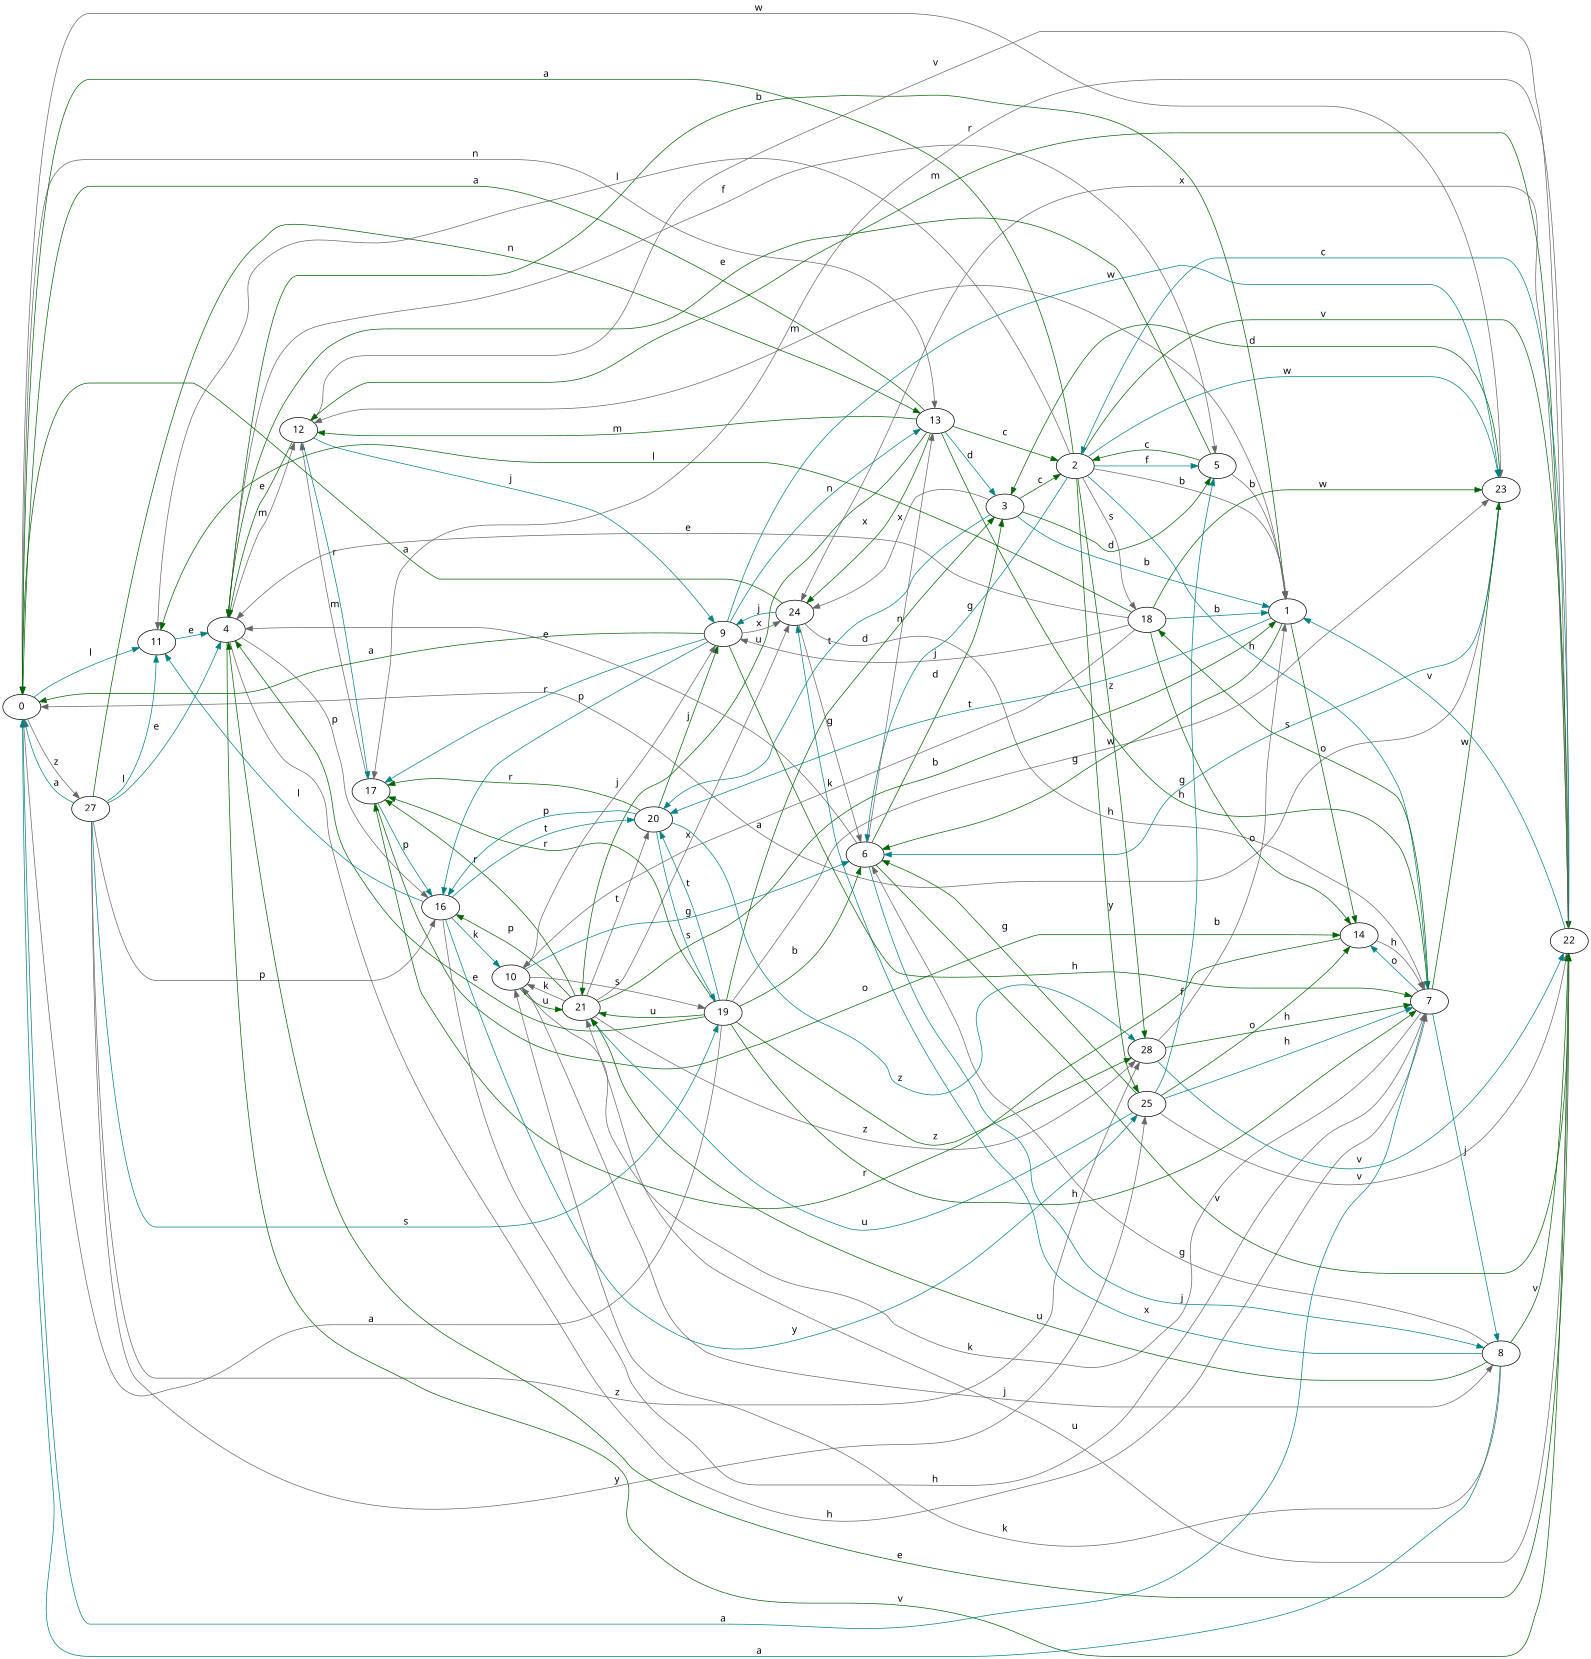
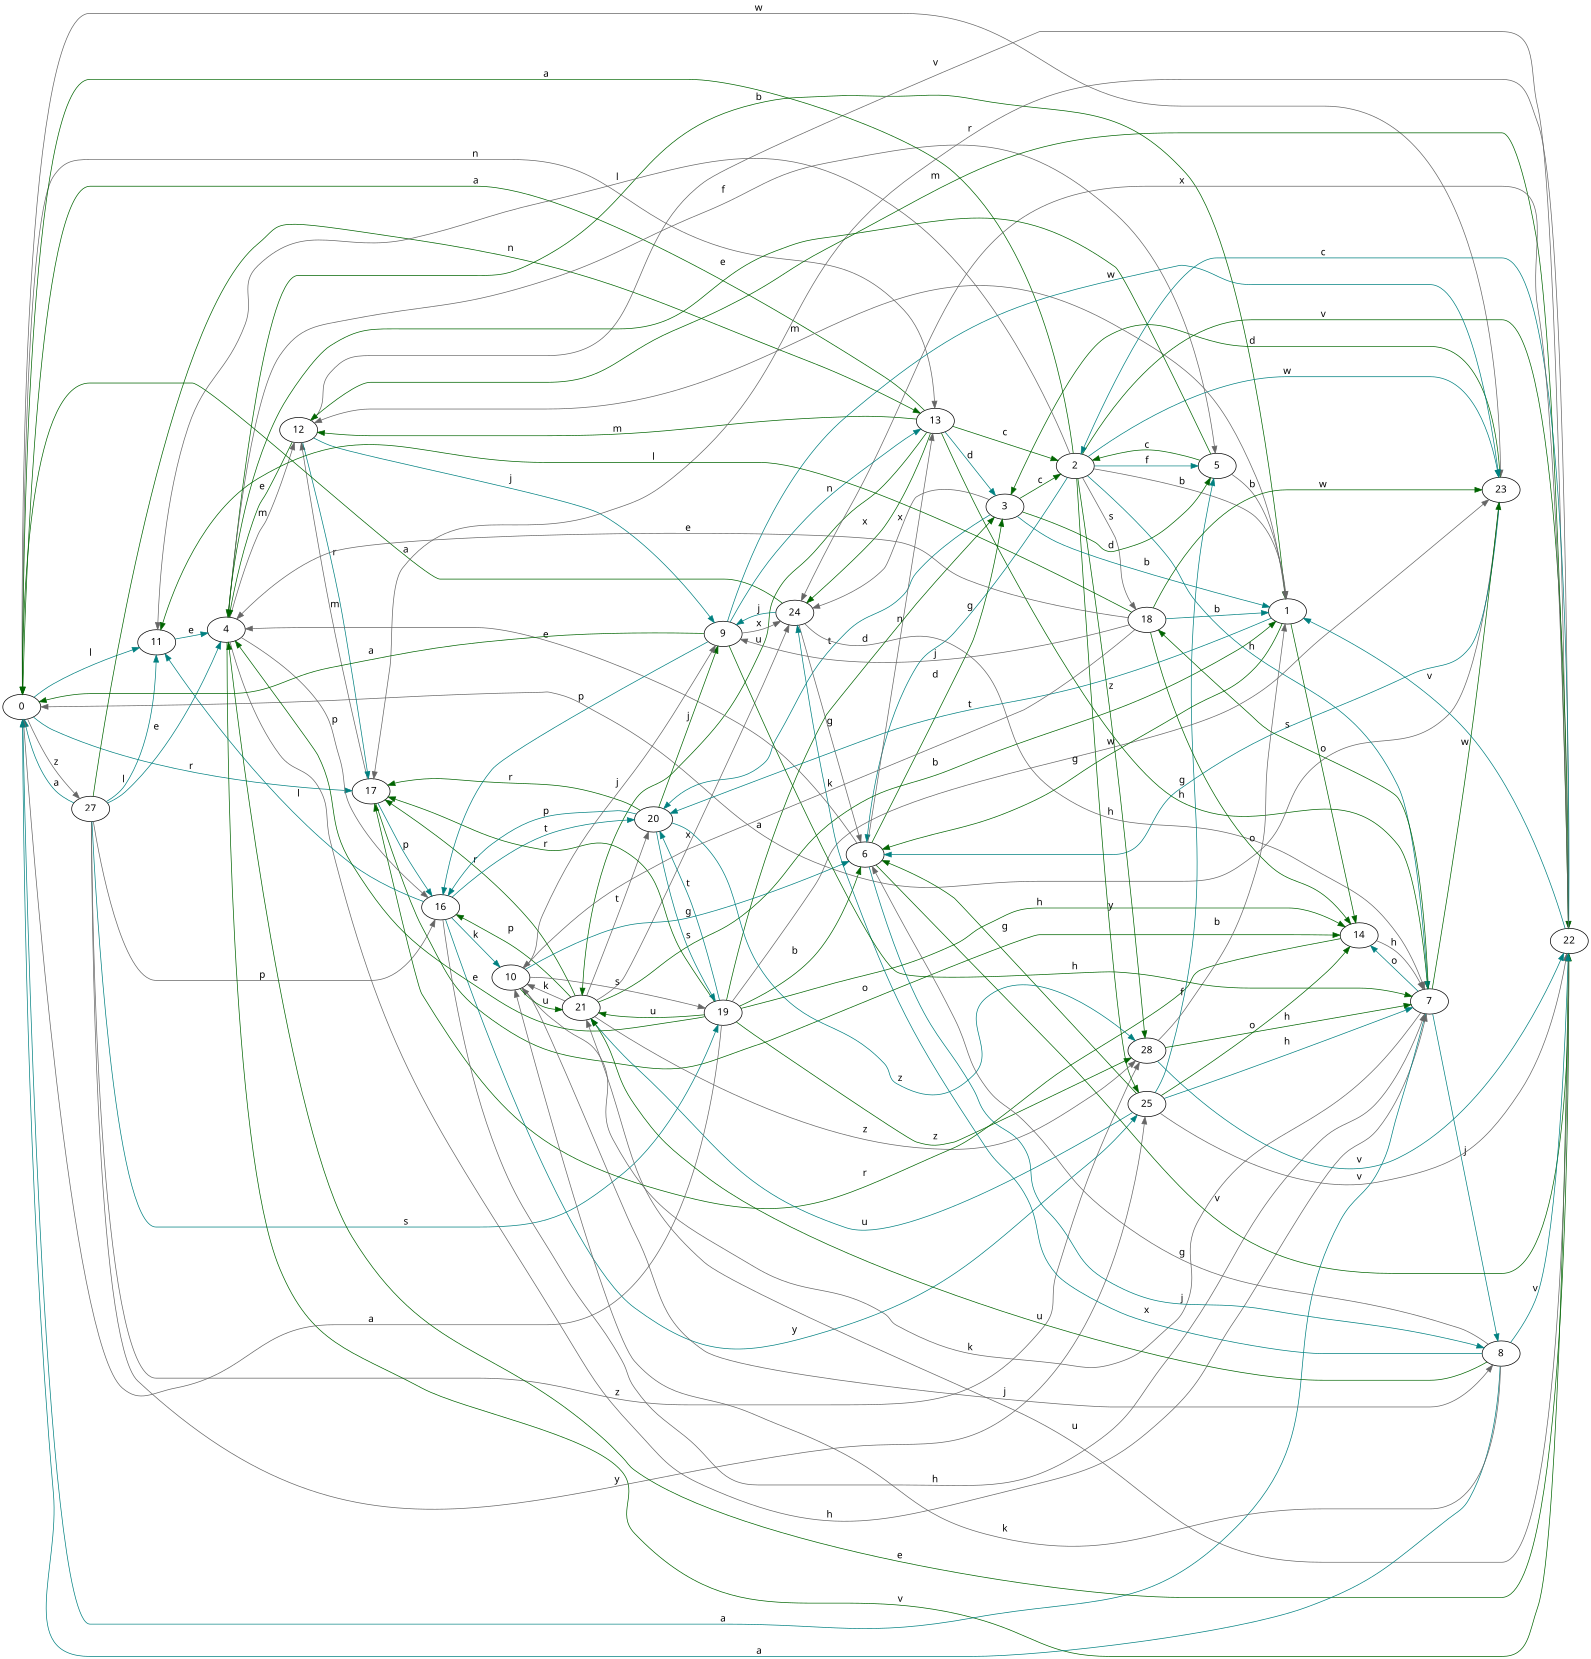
(543, 697) -> (185, 770)
(1062, 1204) -> (1032, 908)
(1553, 1205) -> (1553, 1205)
